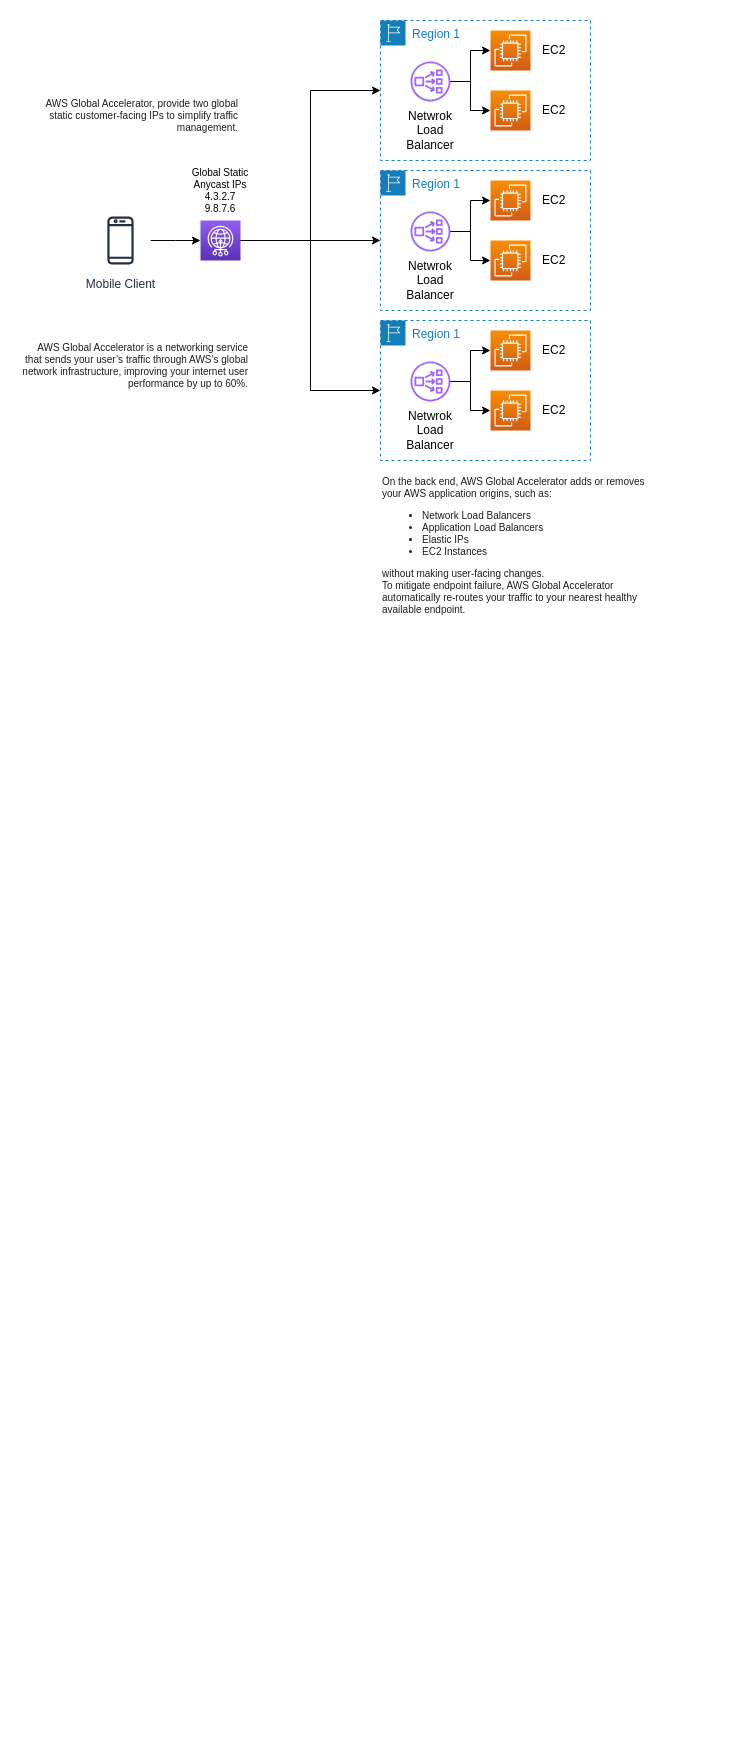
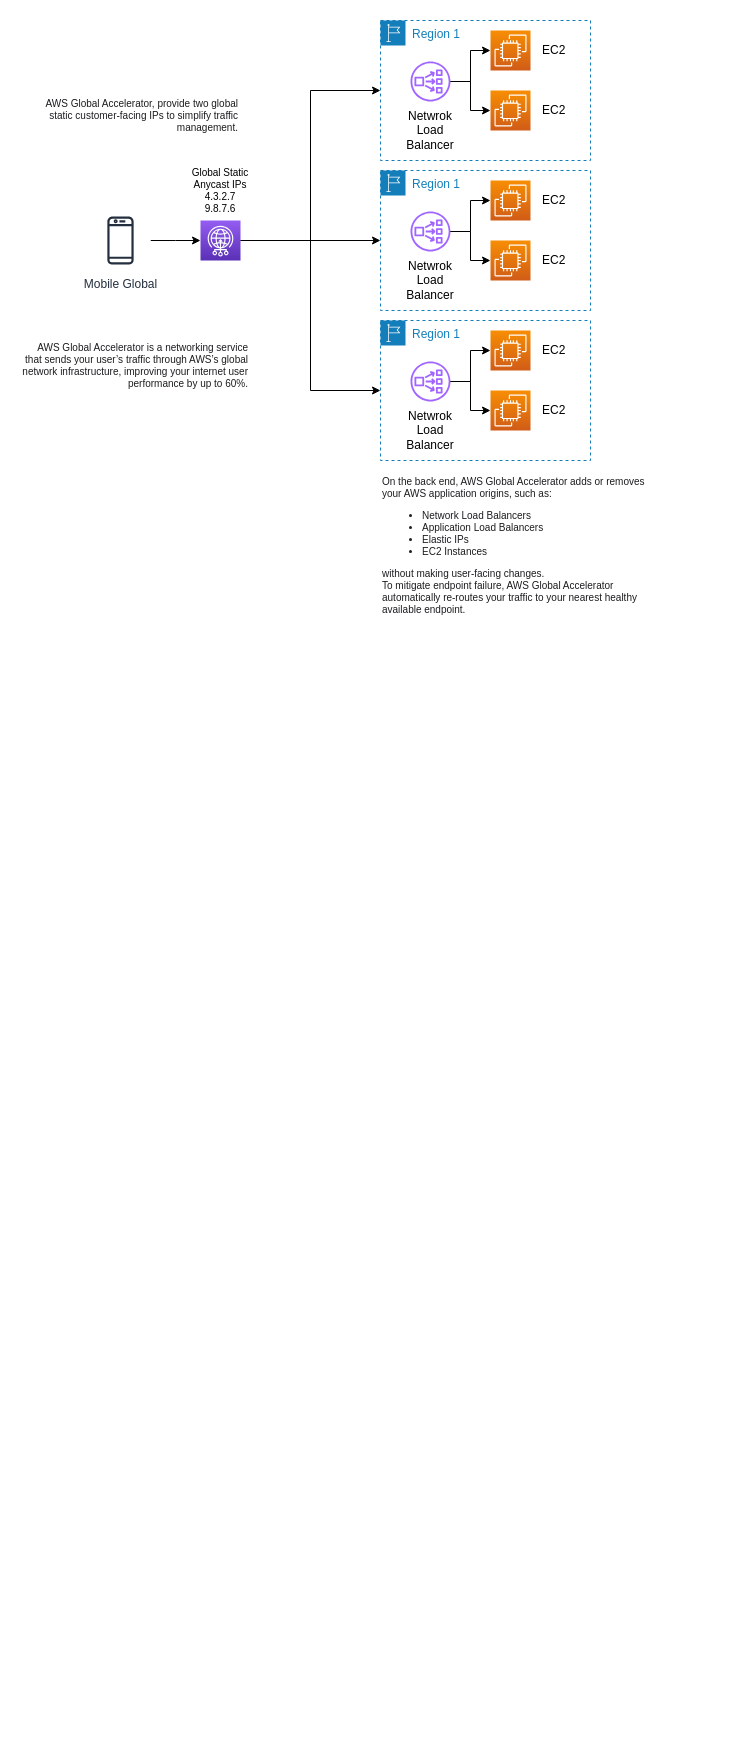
(121, 285) -> (121, 285)
